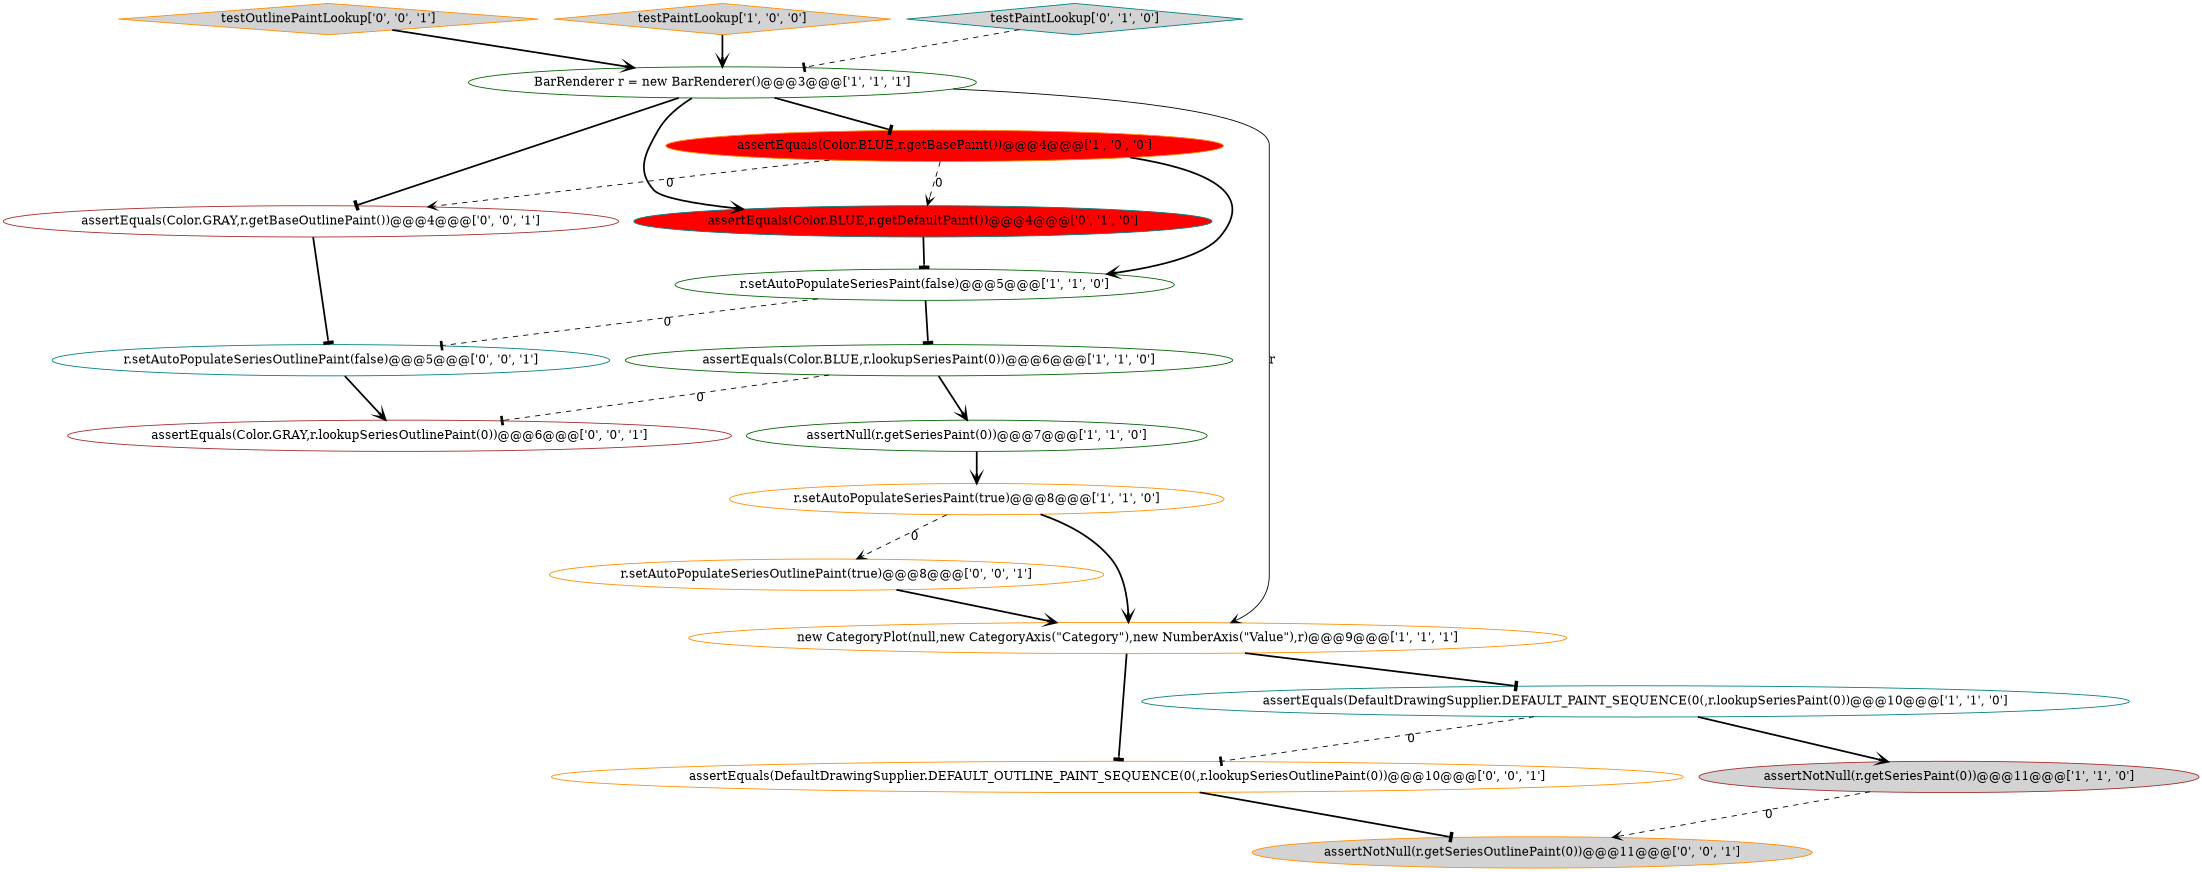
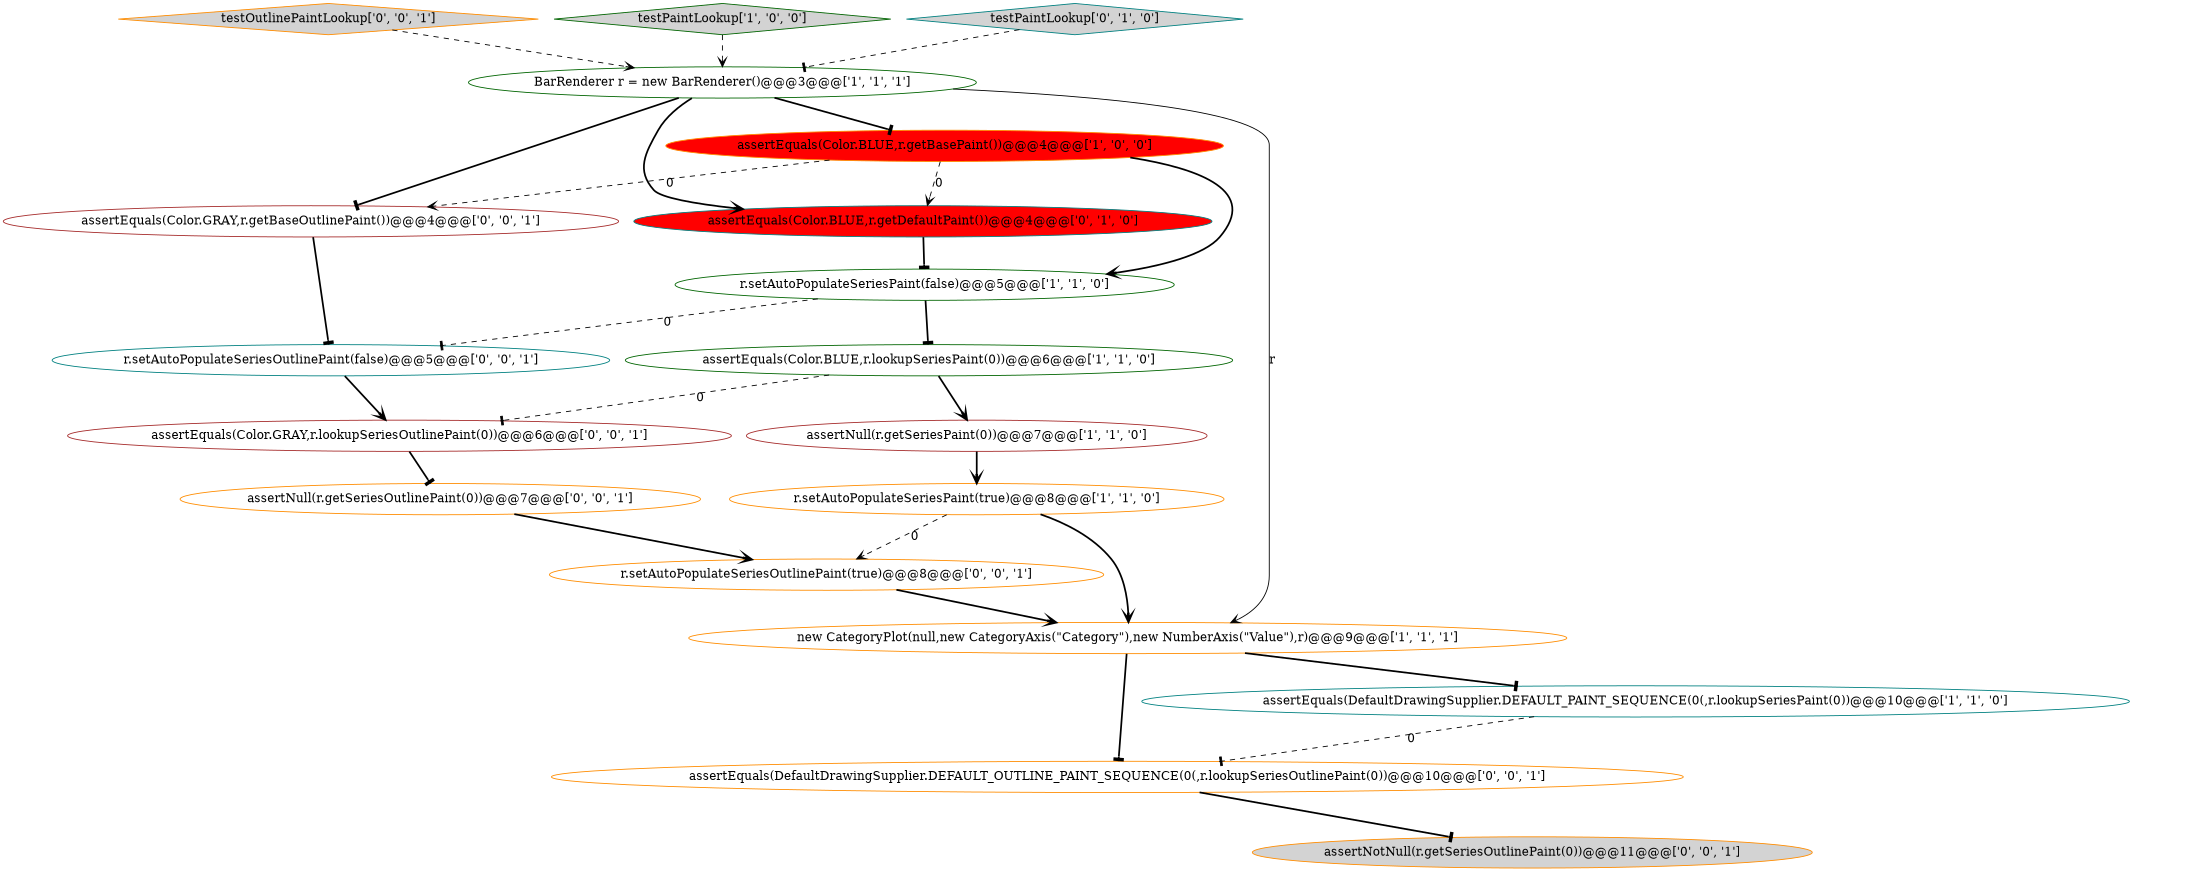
(722, 19) -> (722, 19)
(722, 46) -> (722, 46)
(509, 48) -> (509, 48)
(977, 436) -> (977, 436)
none -> (440, 499)
(1949, 777) -> none
